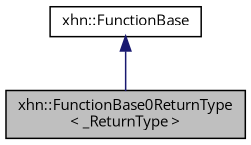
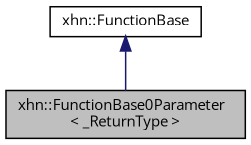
(126, 114) -> (126, 114)
